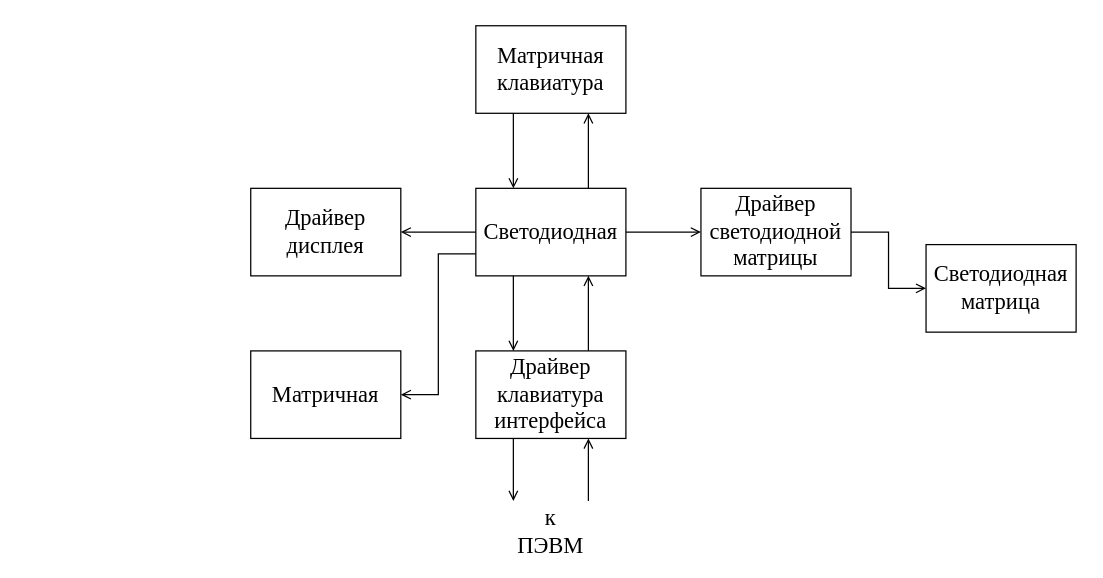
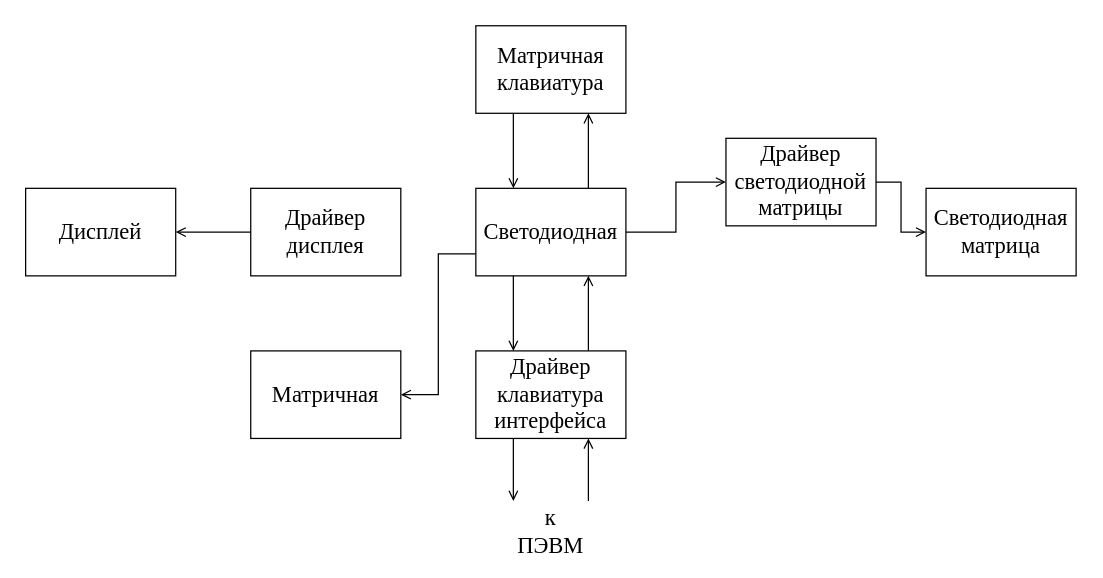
none -> (101, 232)
none -> (215, 232)
(440, 232) -> none
(776, 232) -> (801, 182)
(1001, 288) -> (1001, 232)
